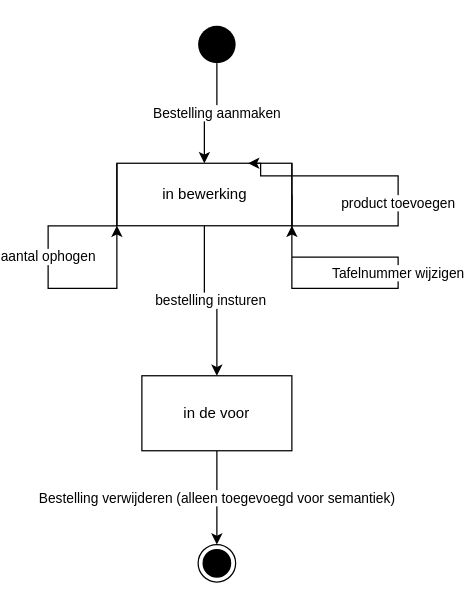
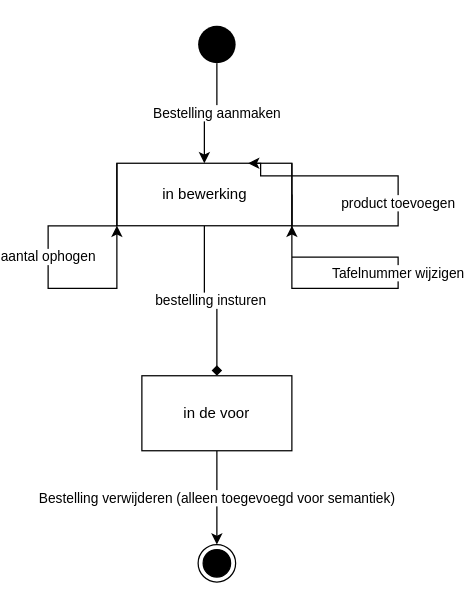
(217, 366) -> (217, 365)
